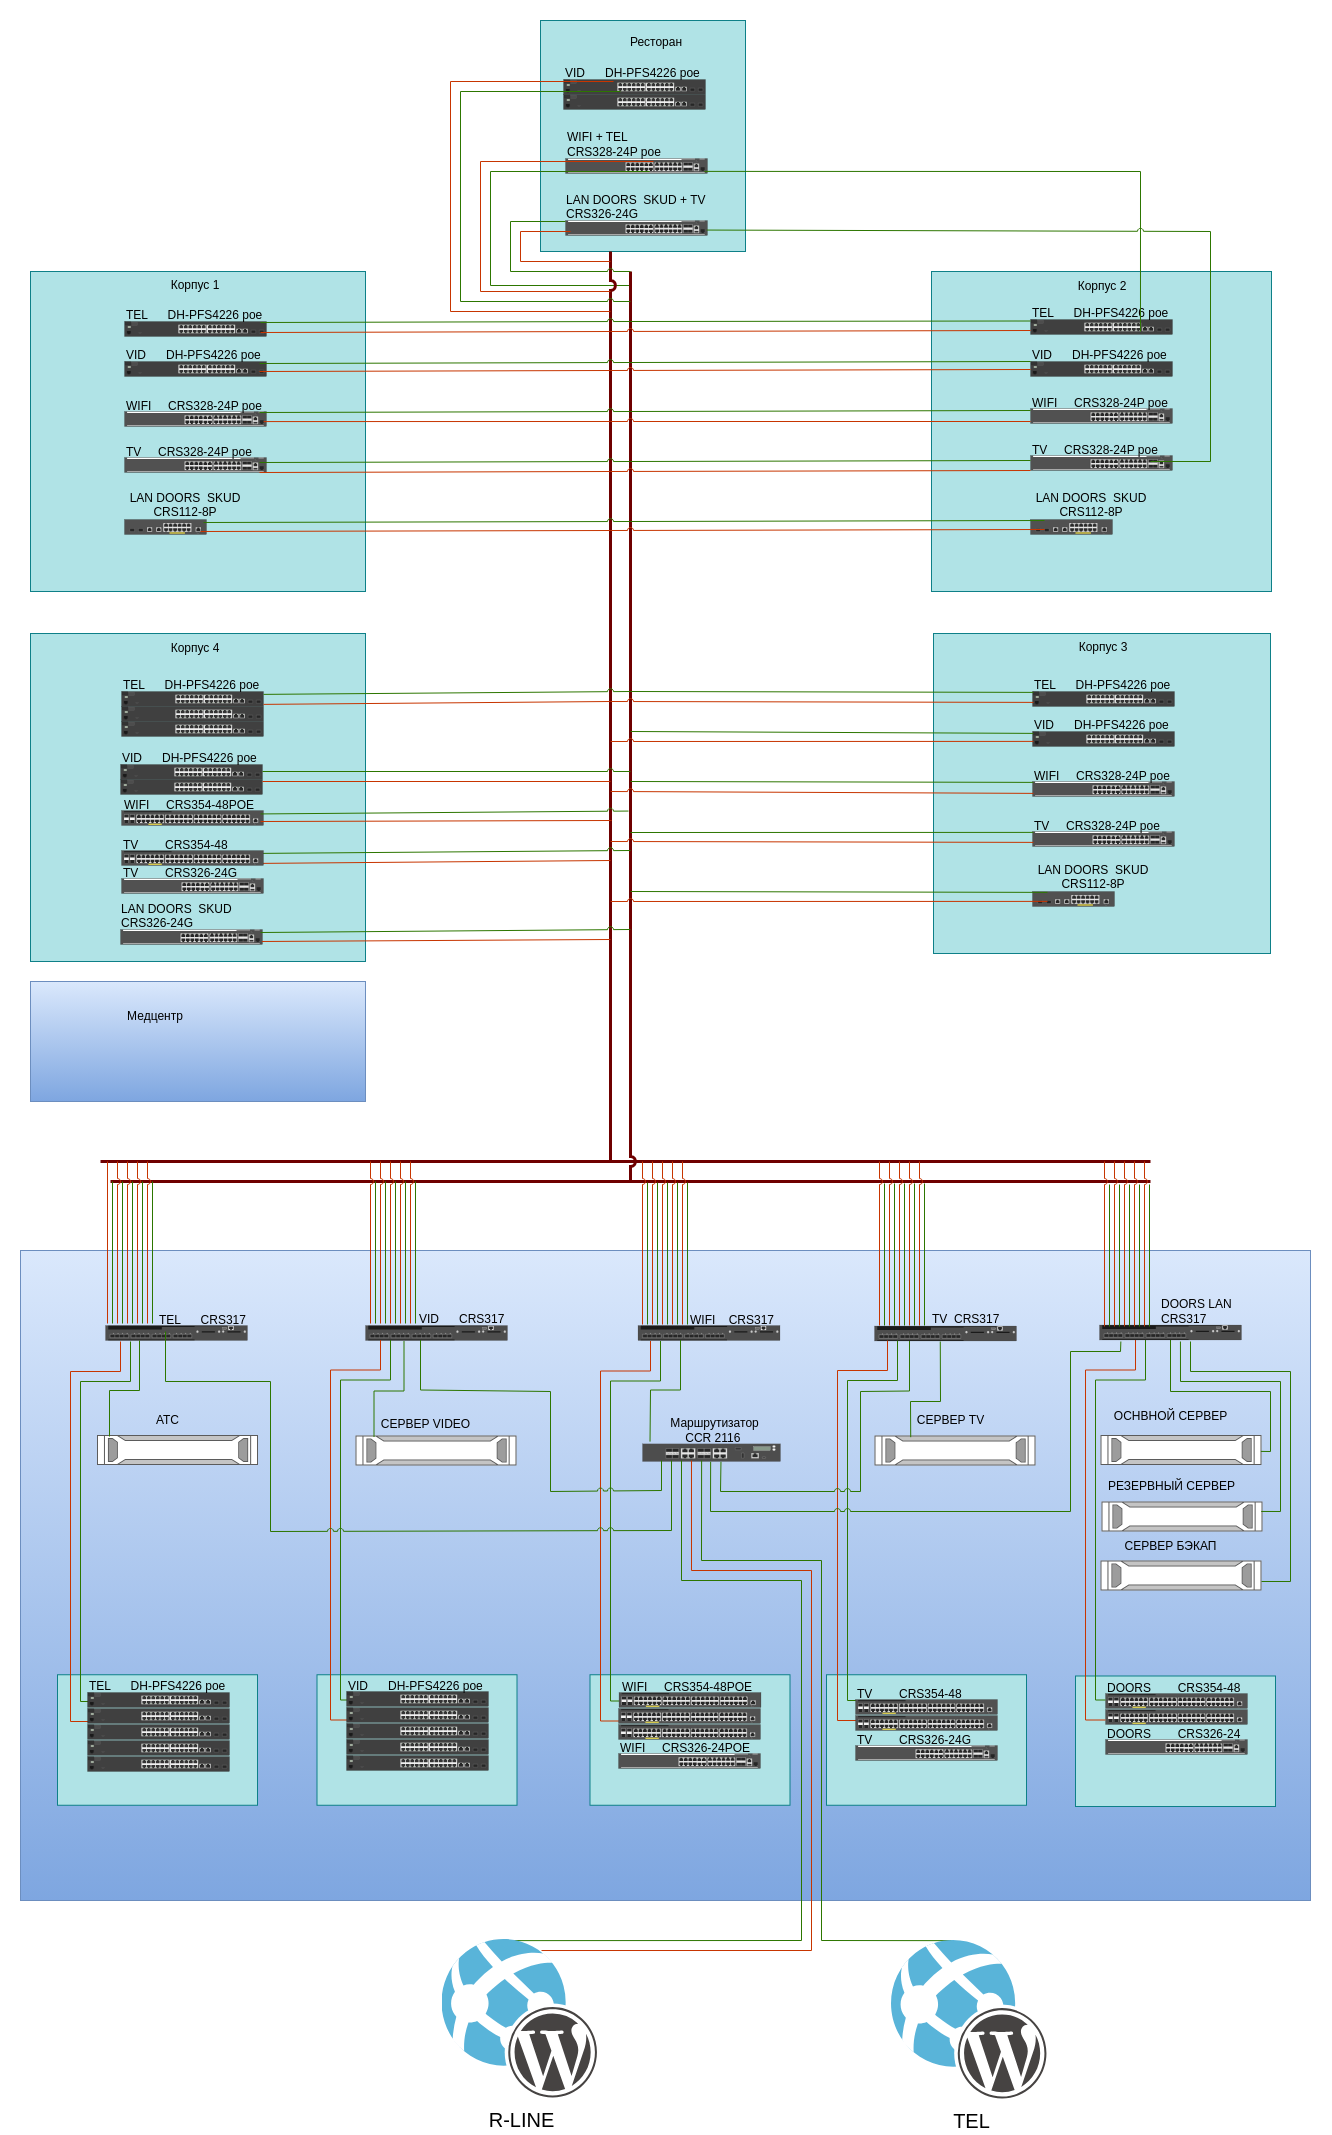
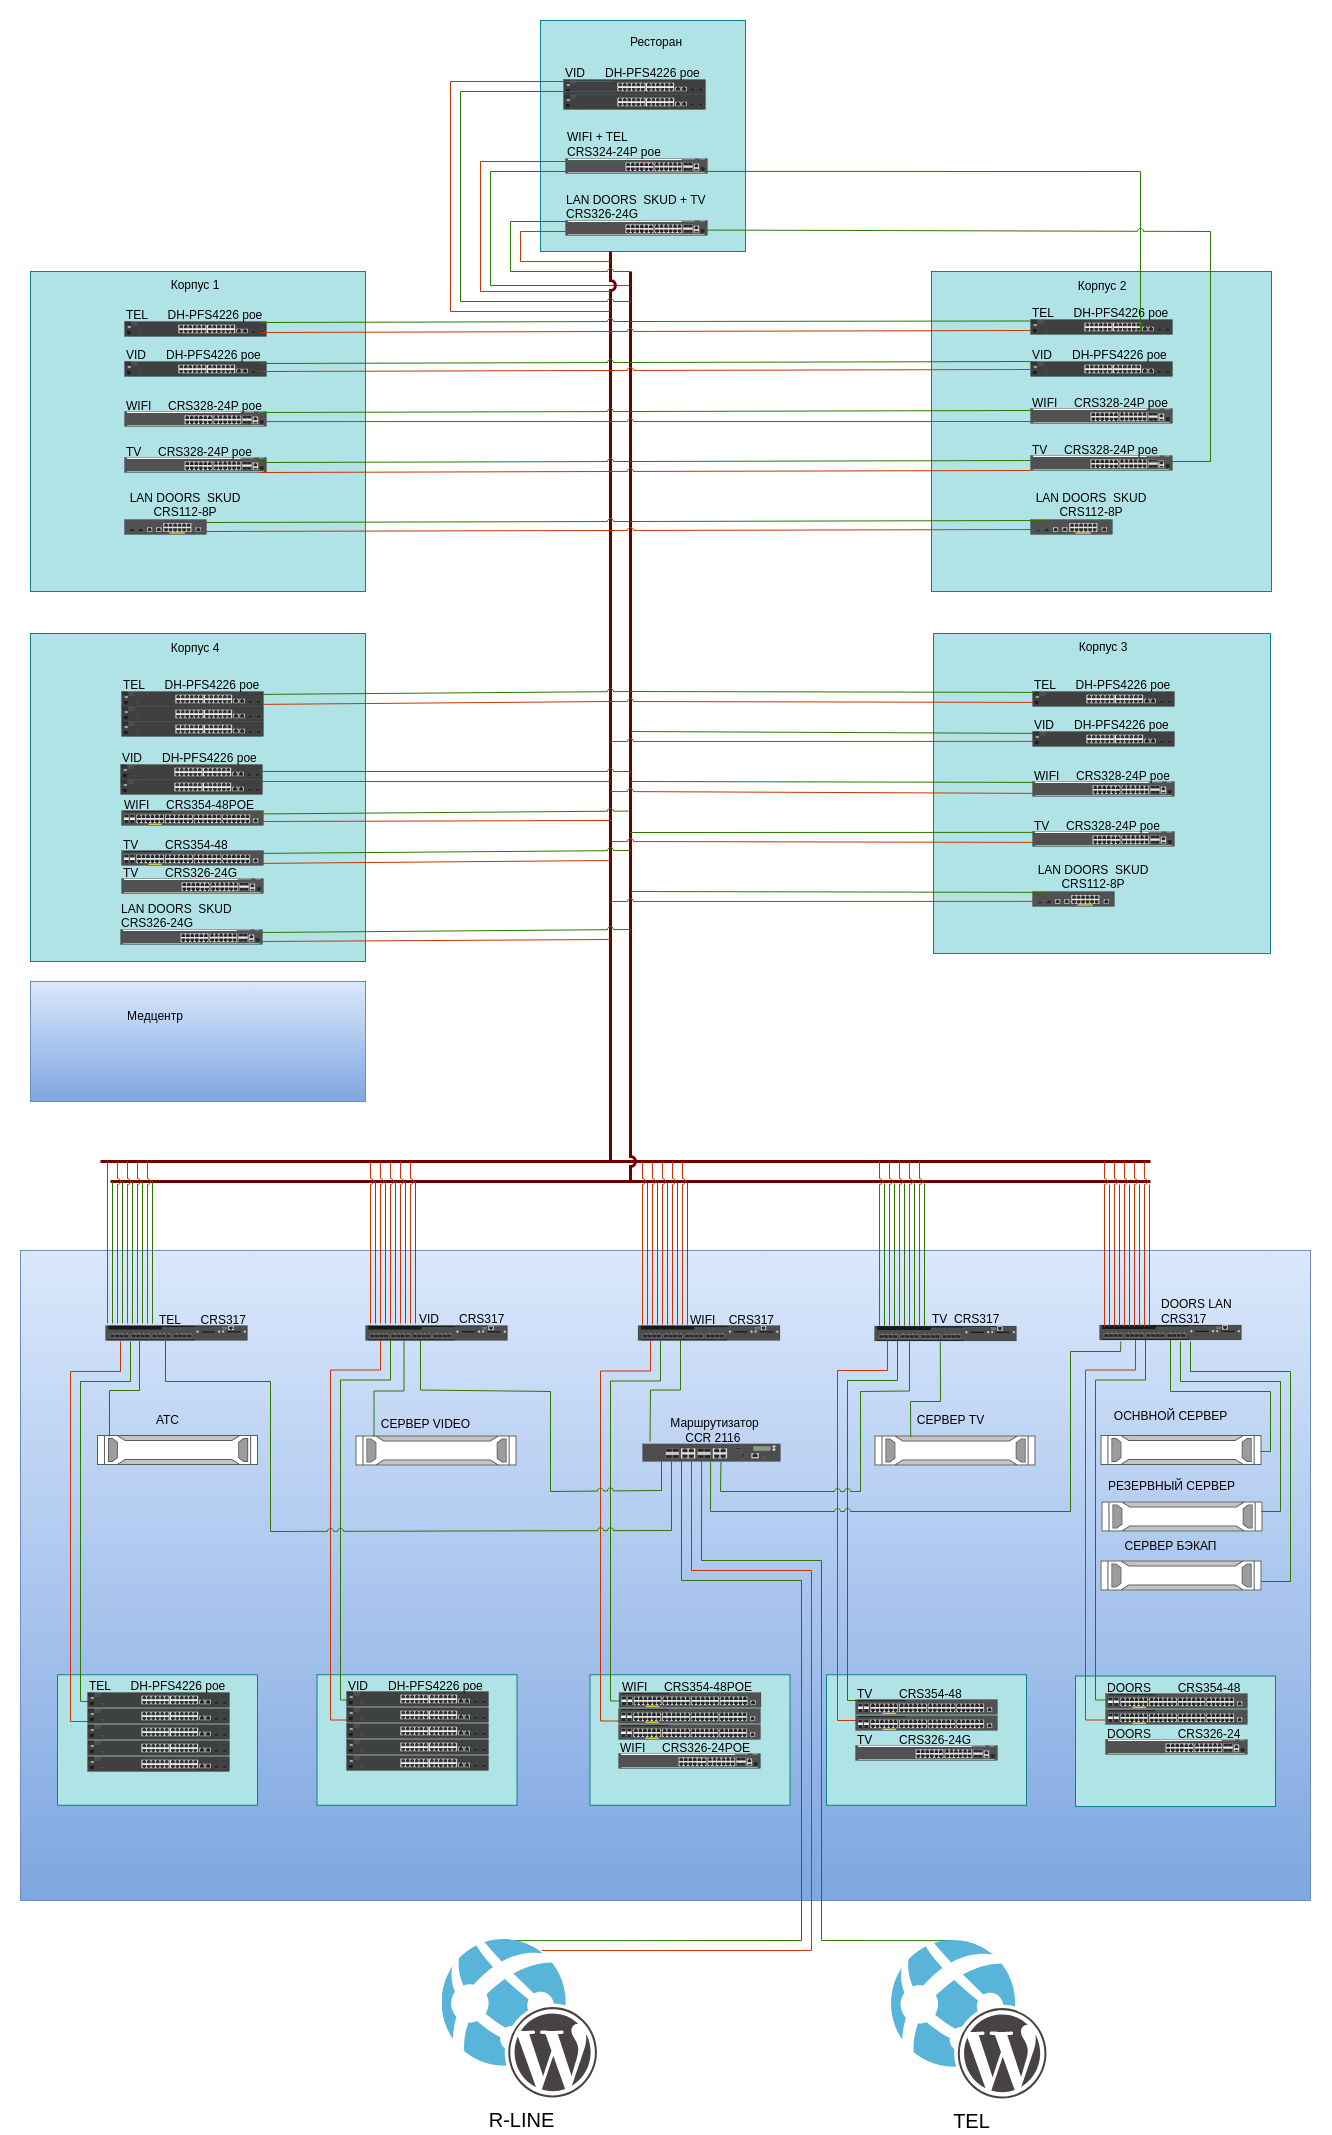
(613, 145) -> (613, 145)
